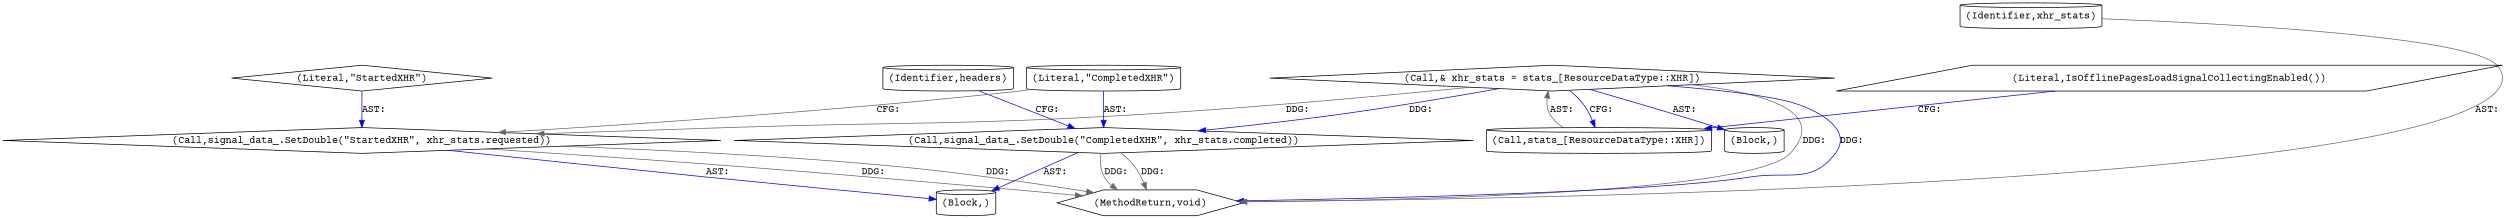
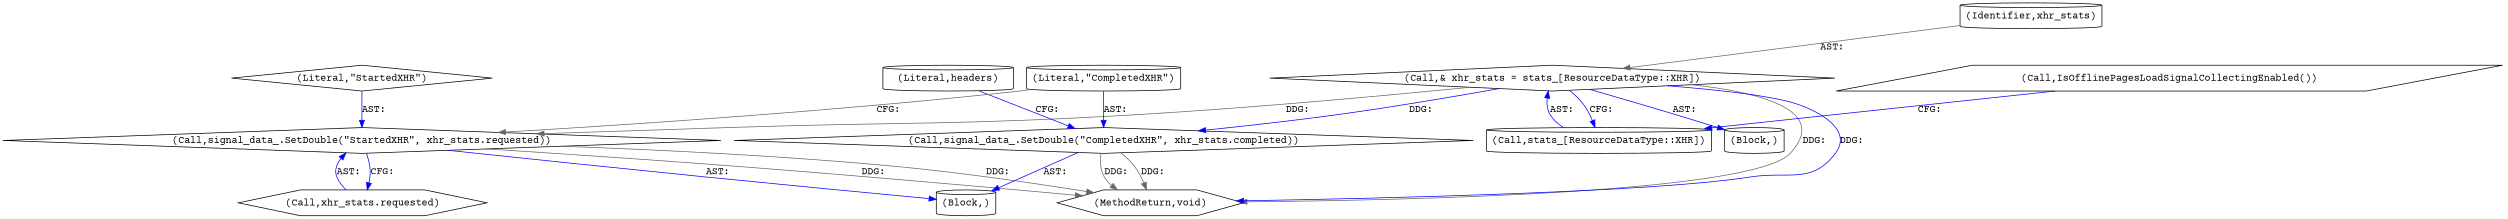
(948, 78) -> (948, 78)
(2169, 78) -> (2169, 78)
(1551, 115) -> (1551, 115)
(2091, 170) -> (1795, 47)
none -> (363, 203)
